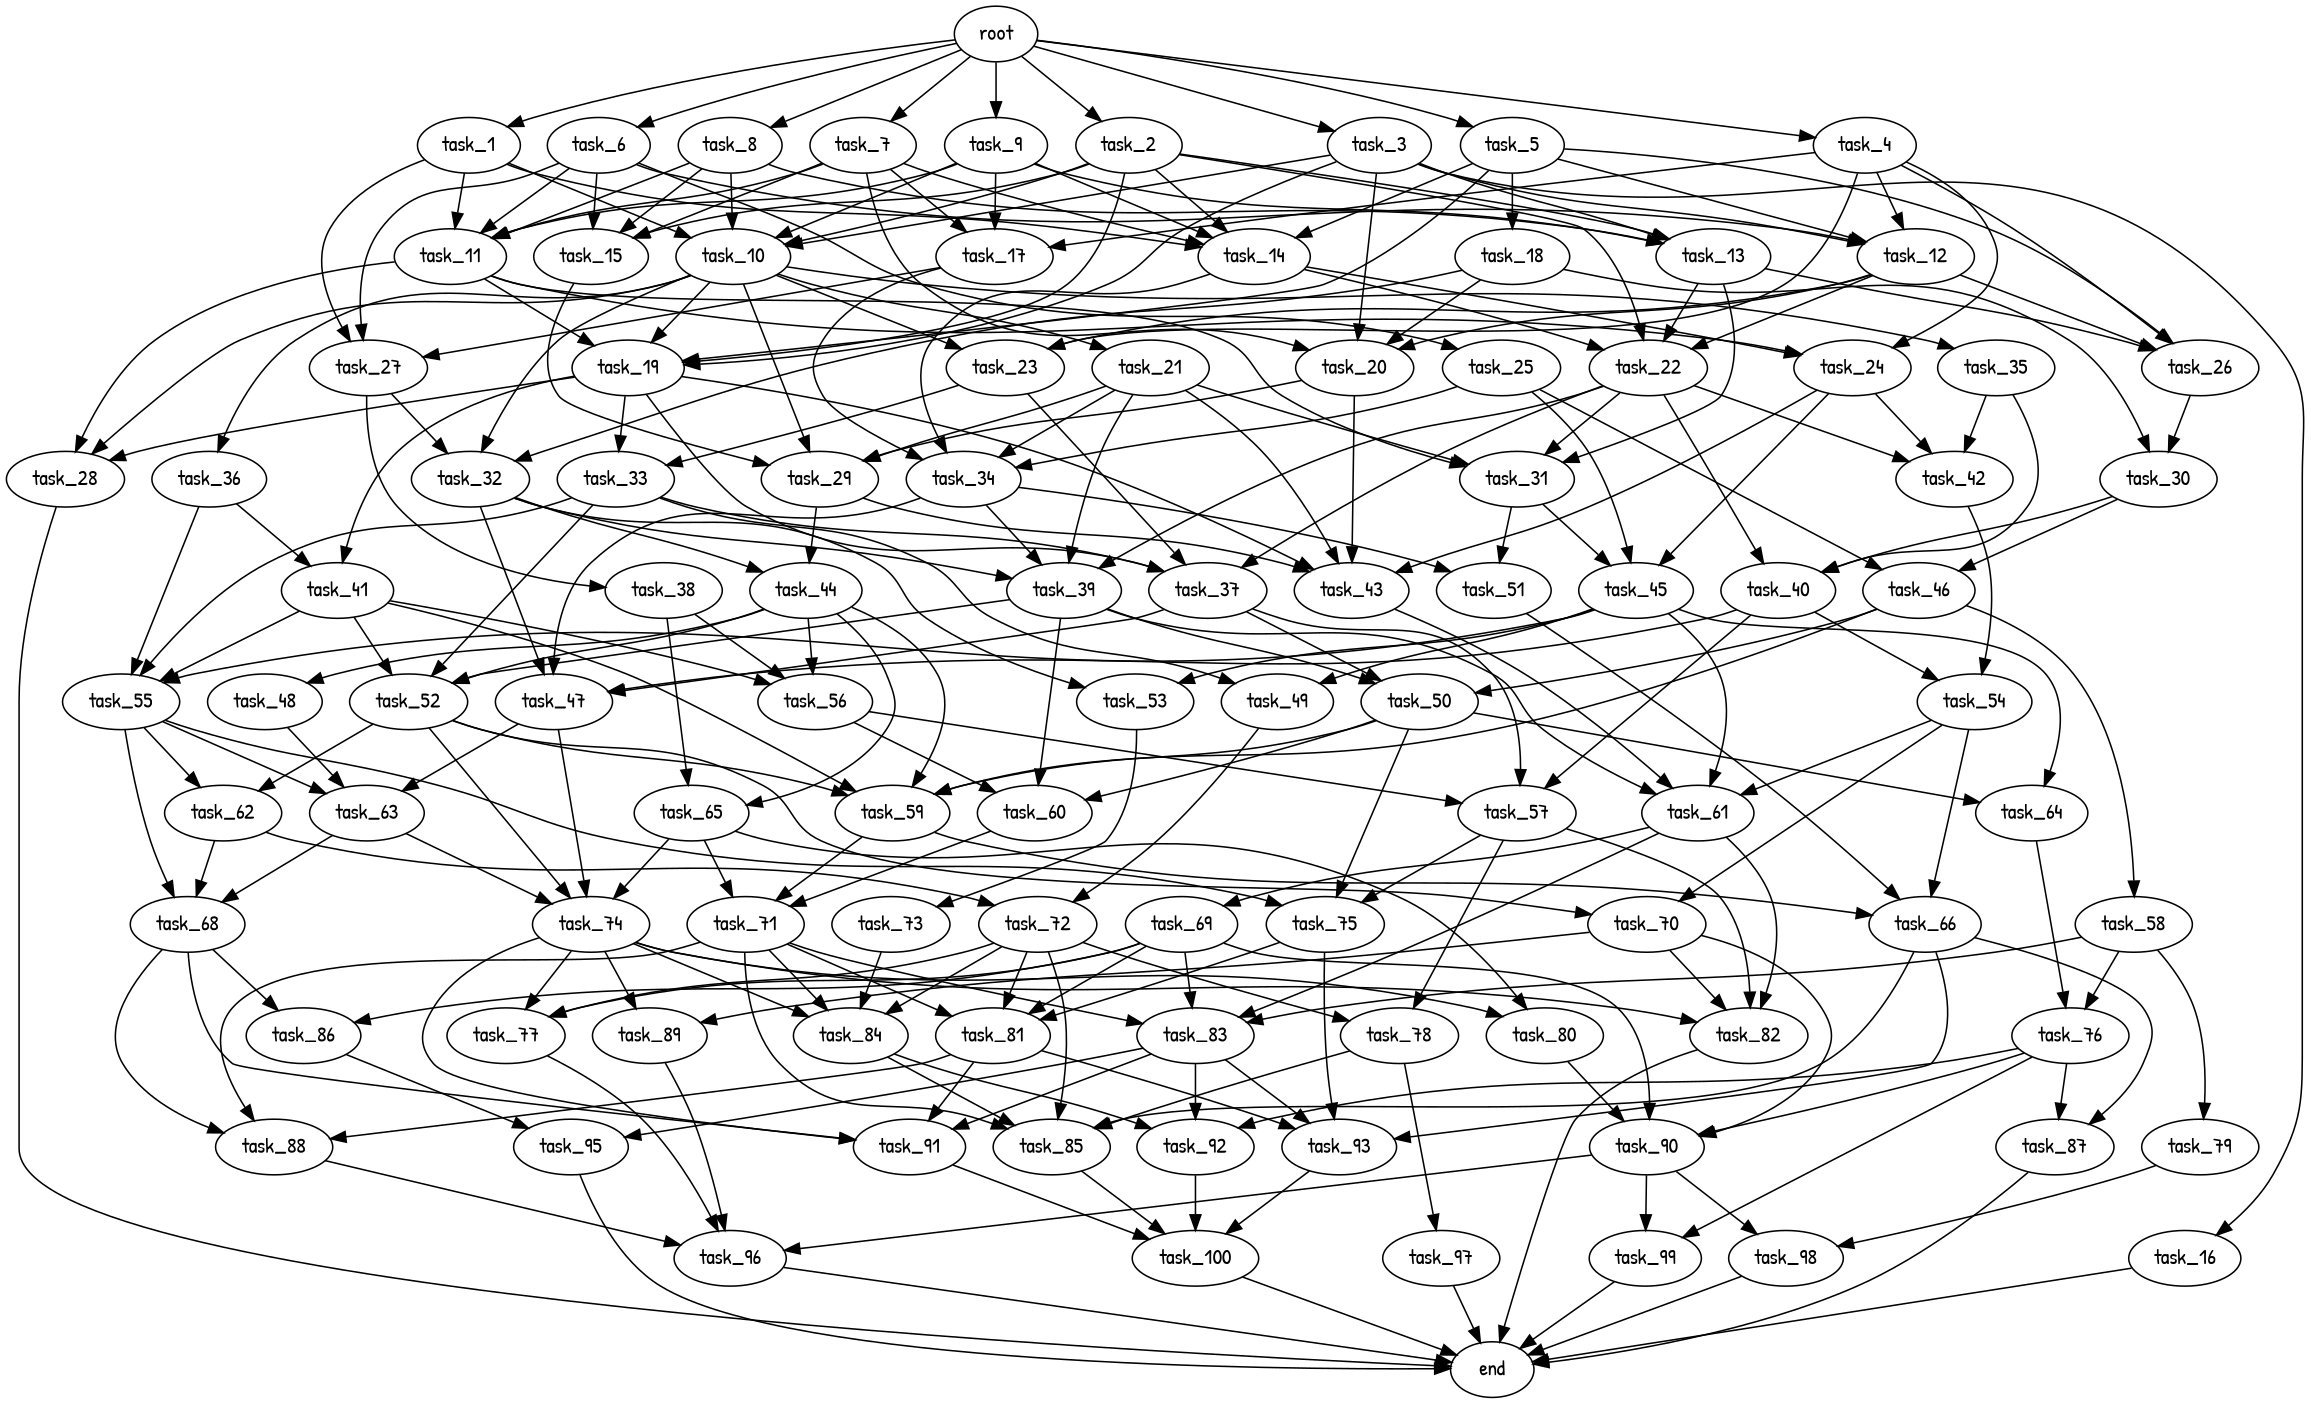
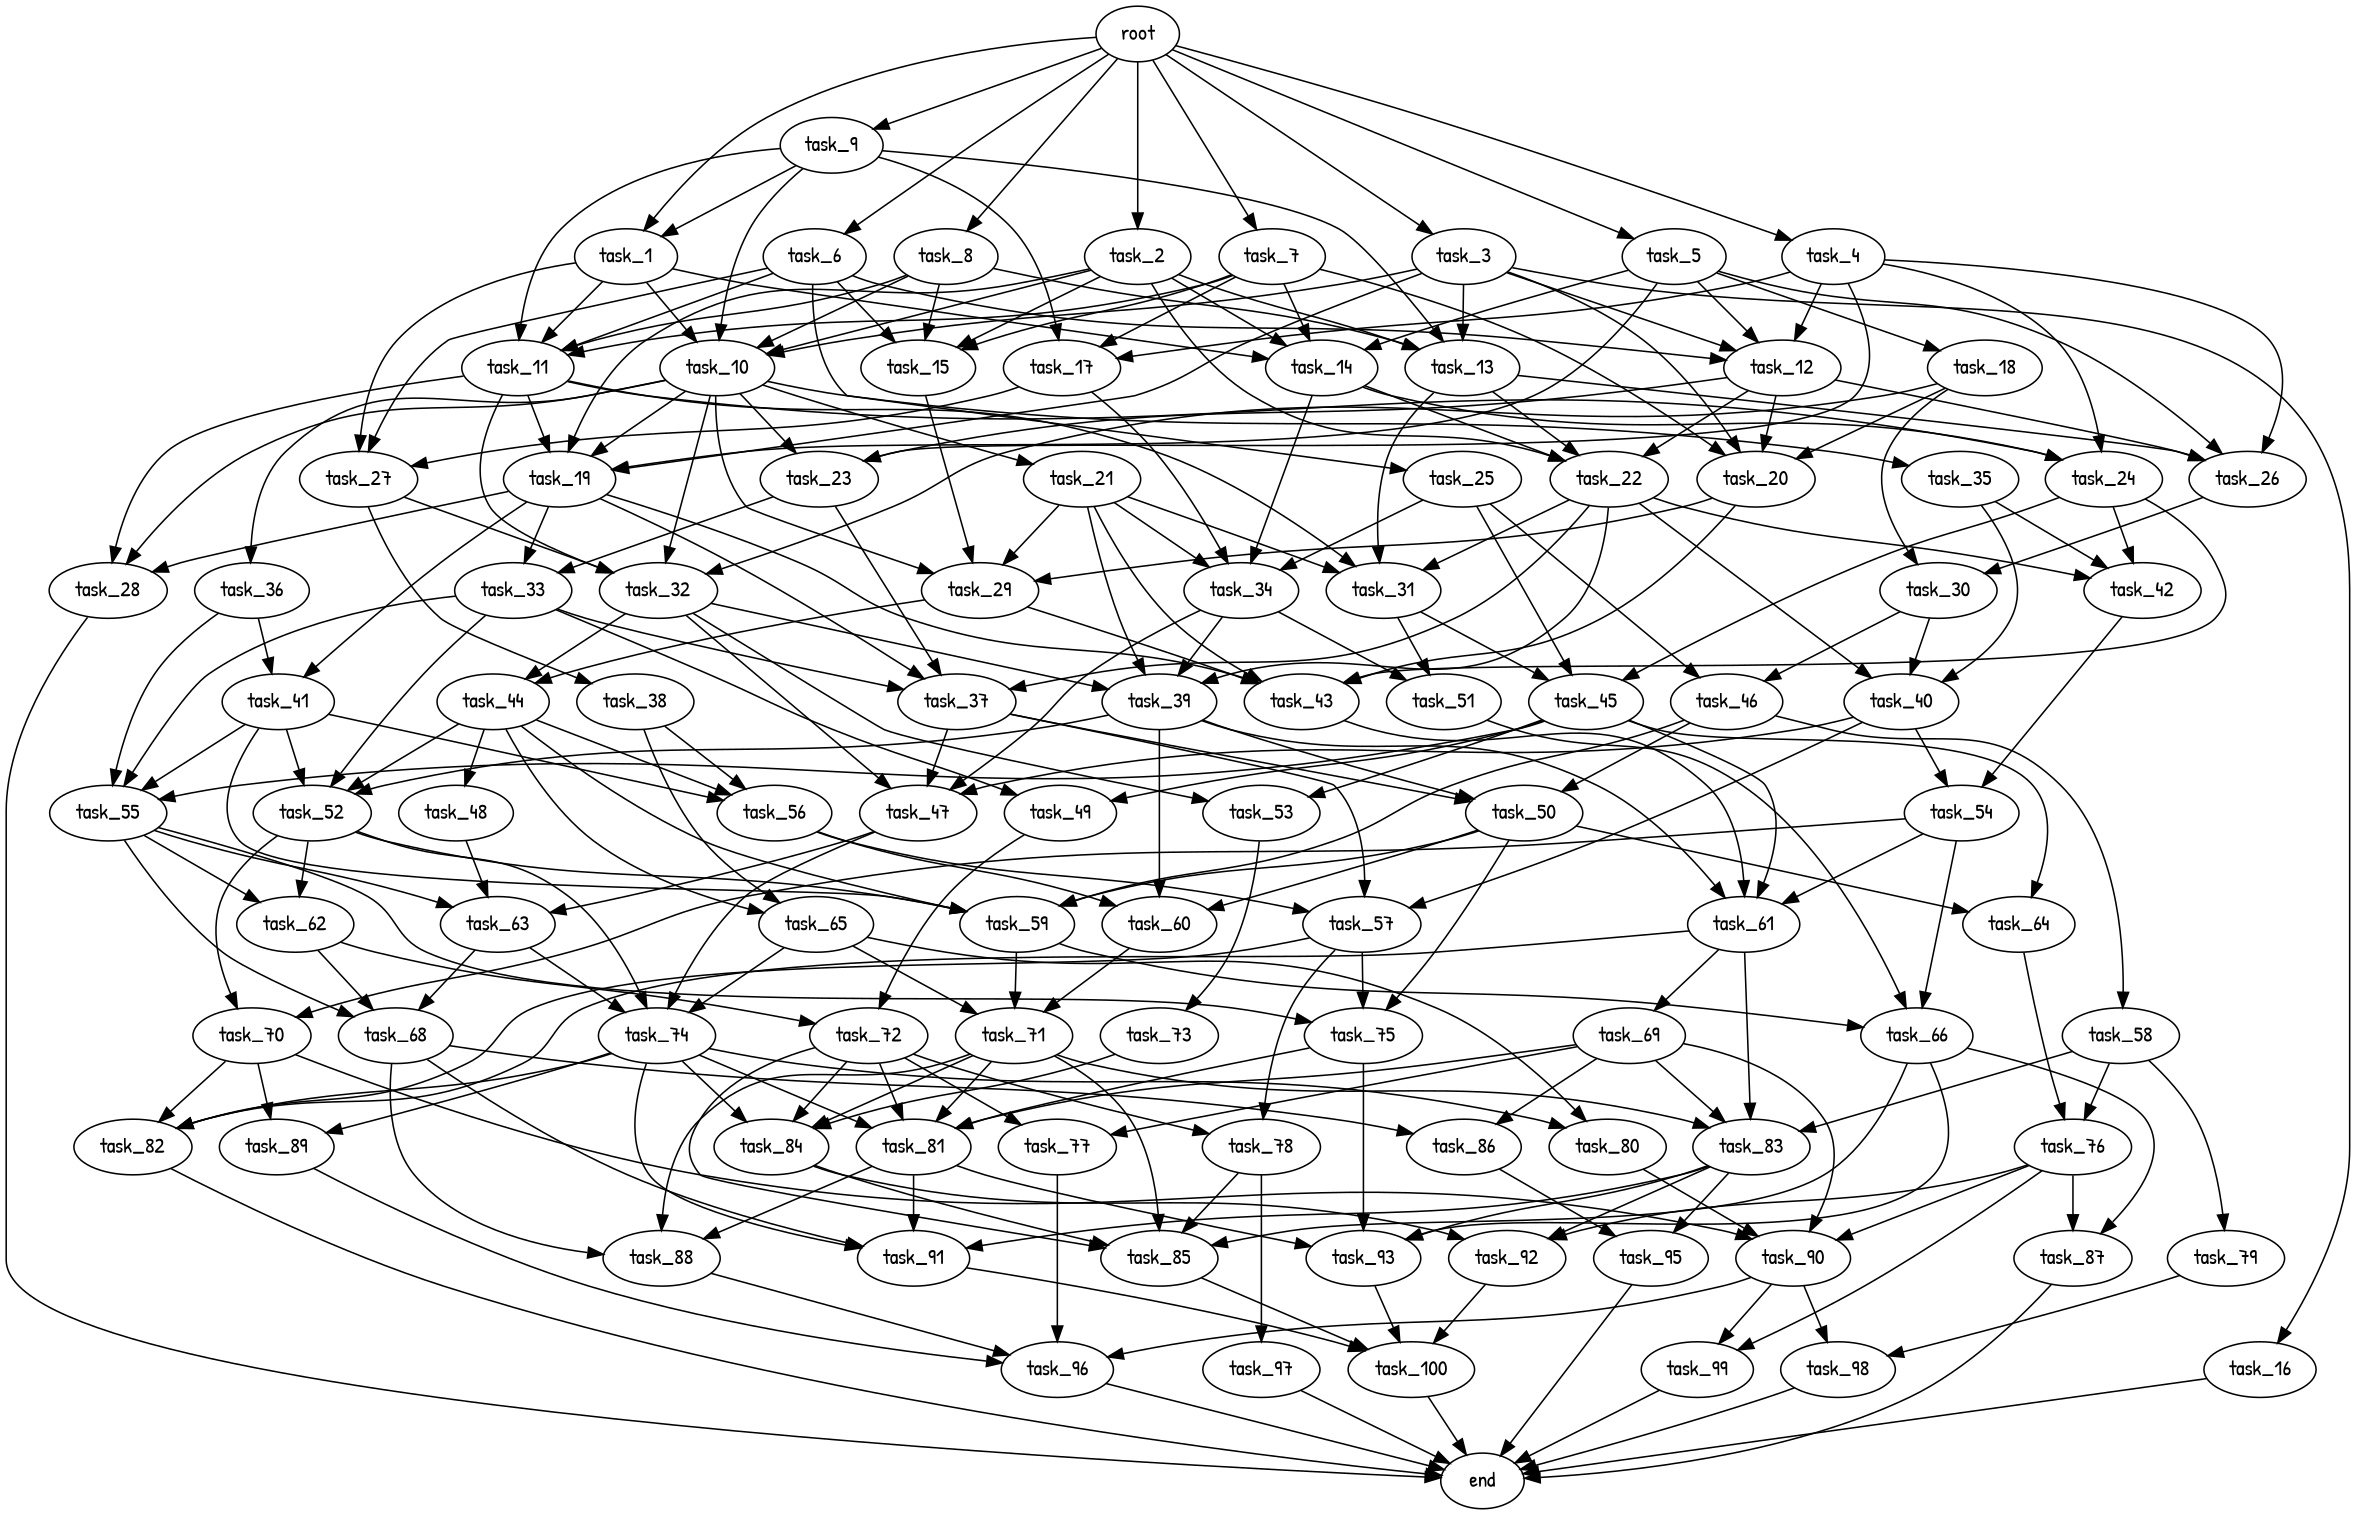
(1129, 202) -> (736, 197)
none -> (492, 509)
(553, 974) -> (782, 1090)
